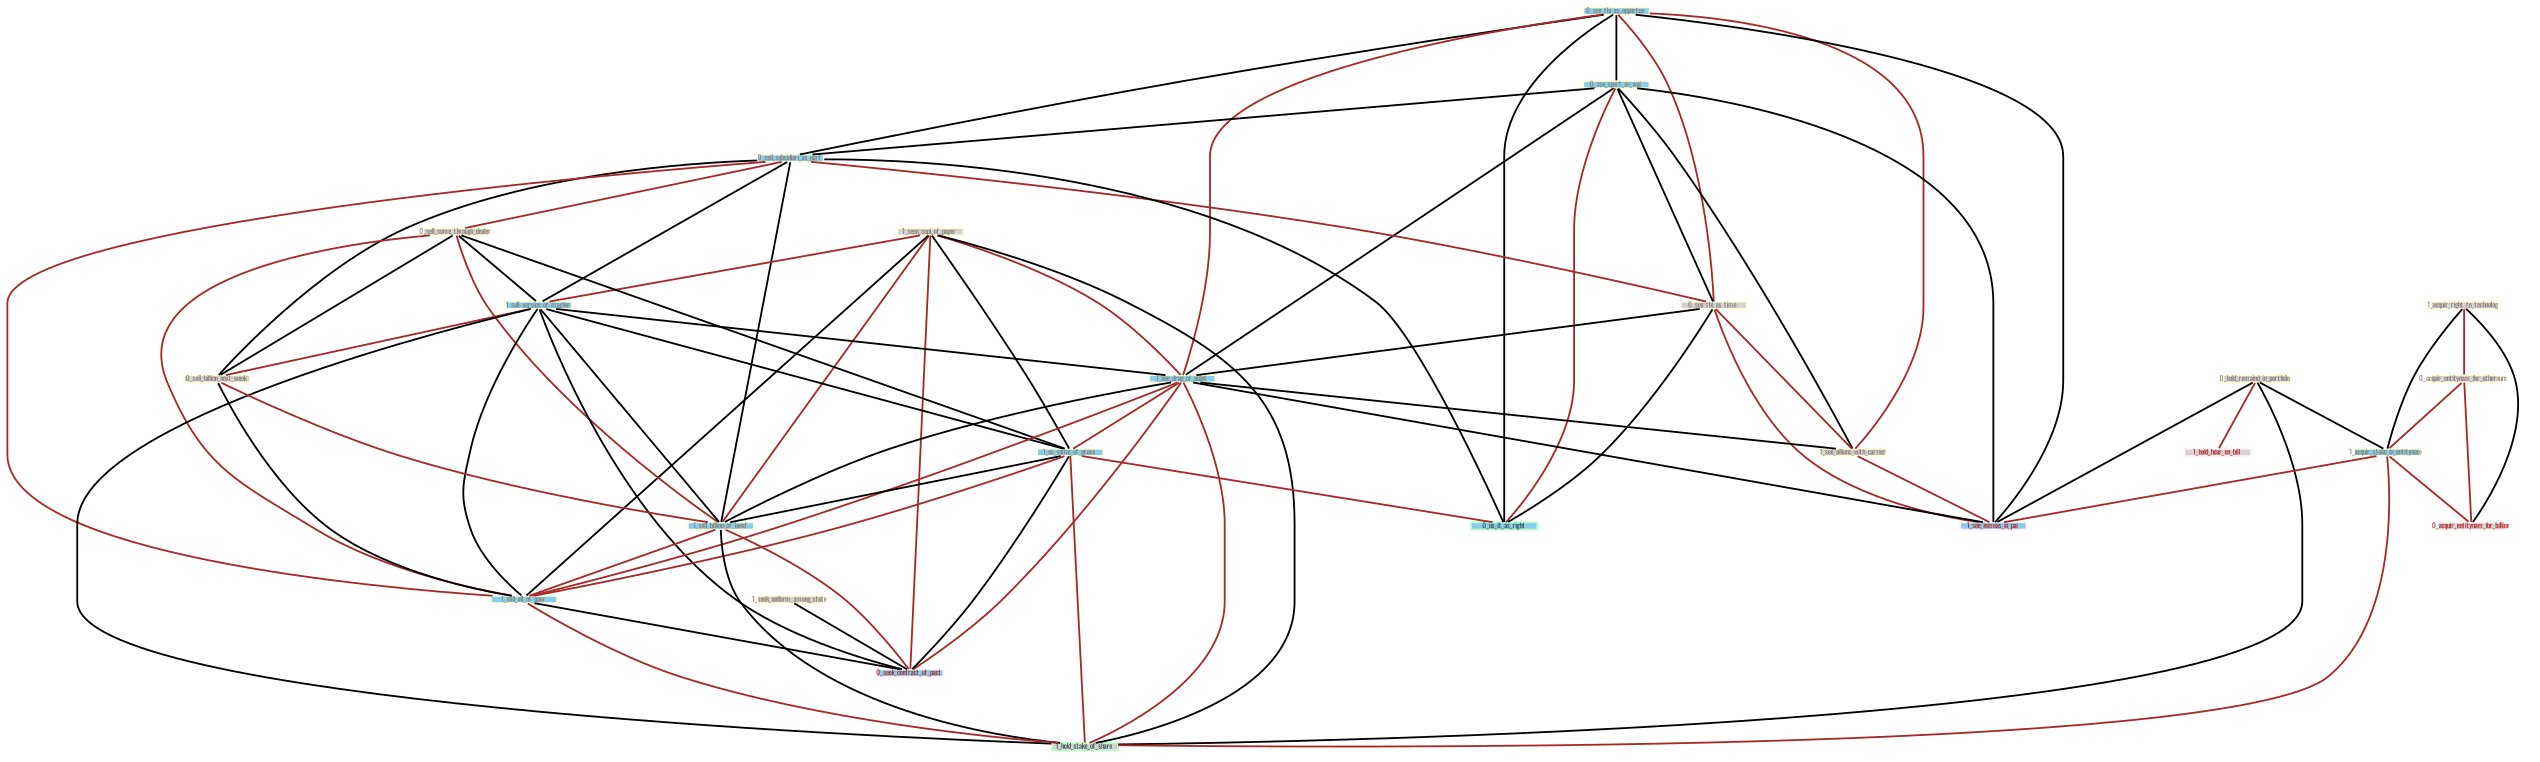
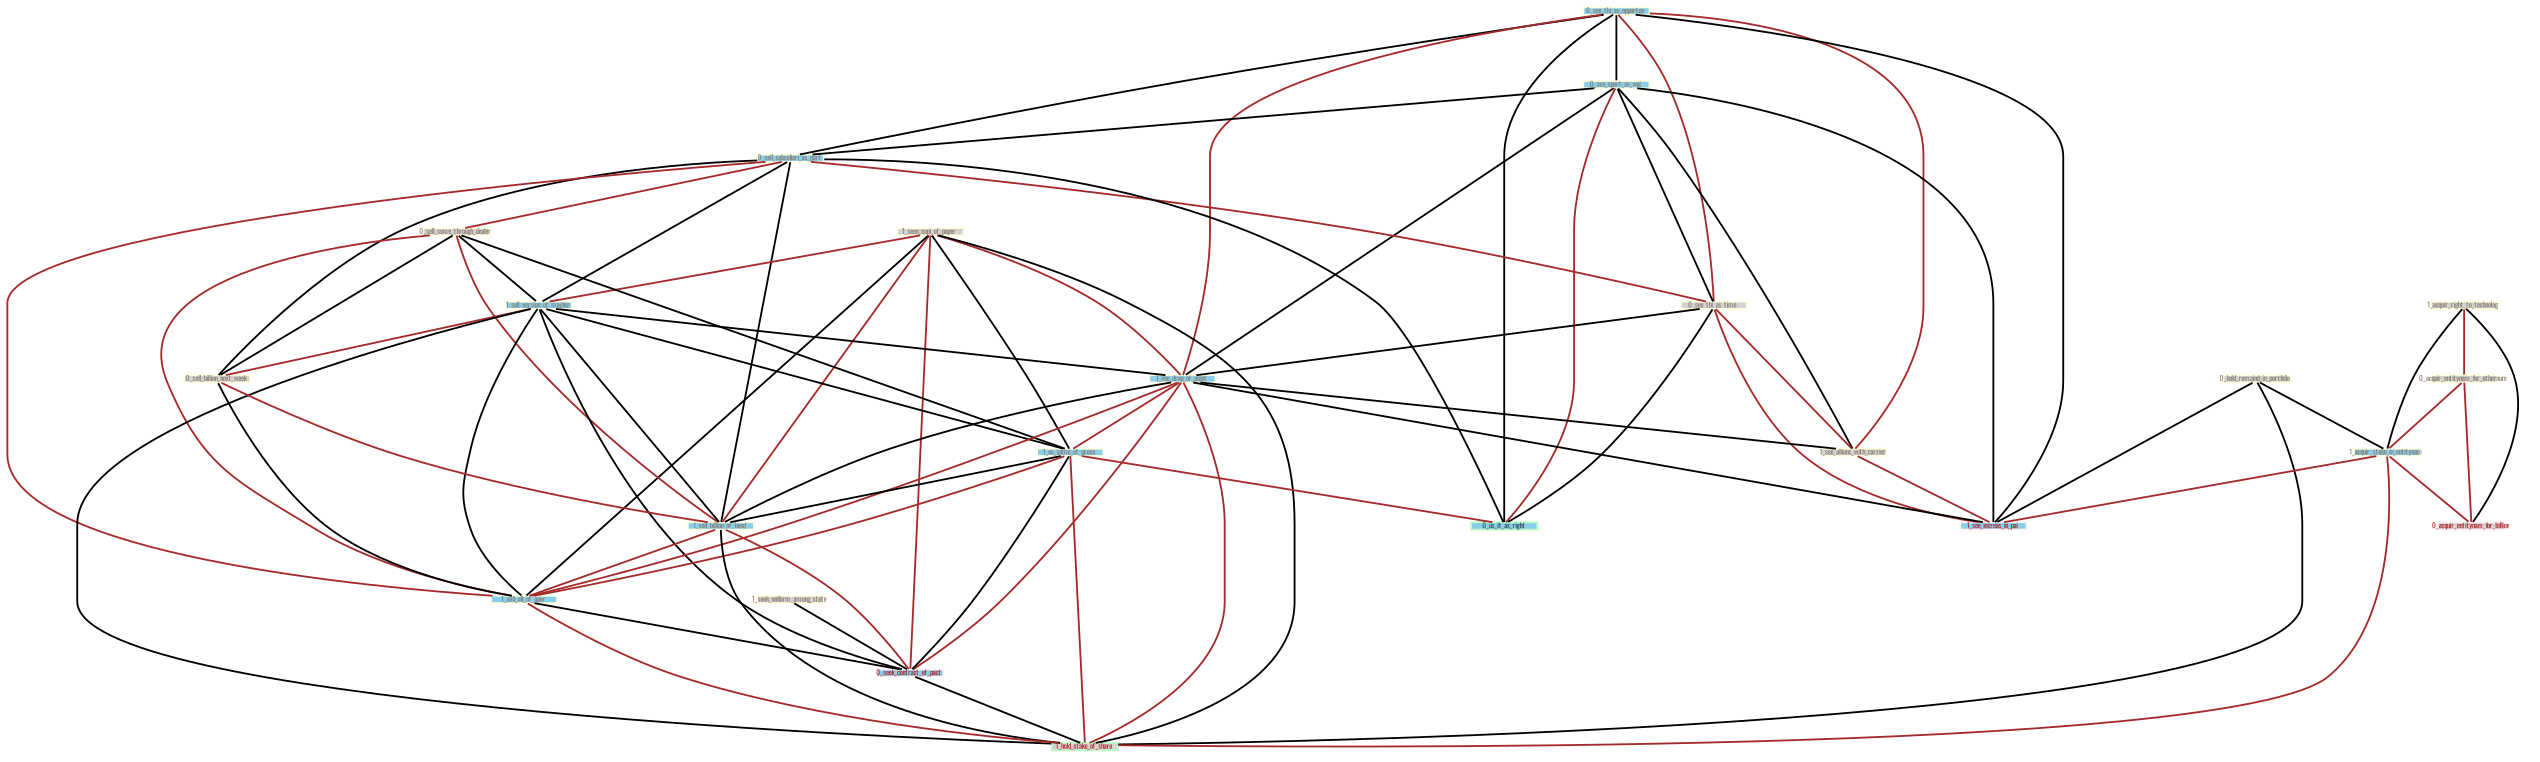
(2218, 452) -> none
none -> (998, 710)
(1085, 747) -> (1085, 747)
